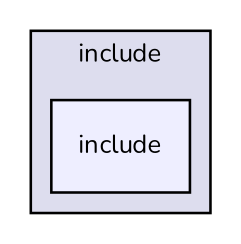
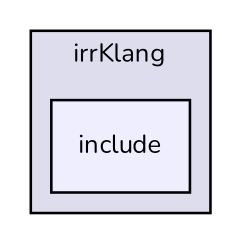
(121, 55) -> (121, 55)
